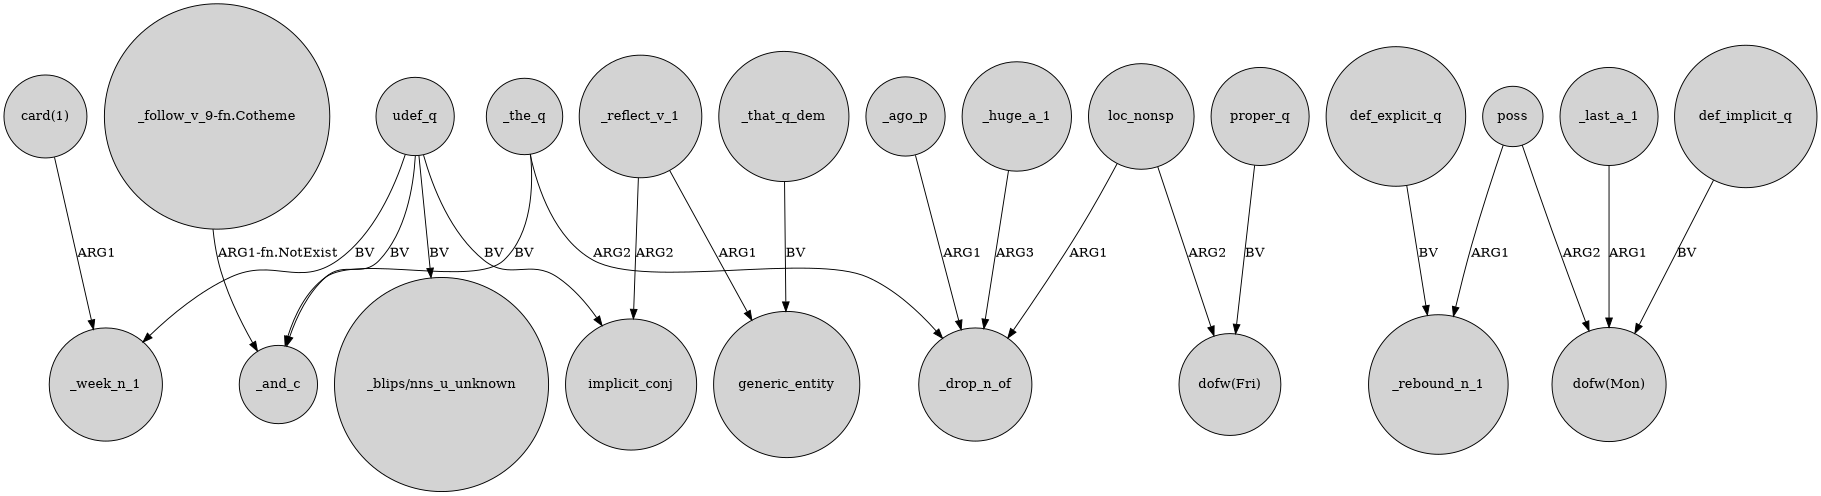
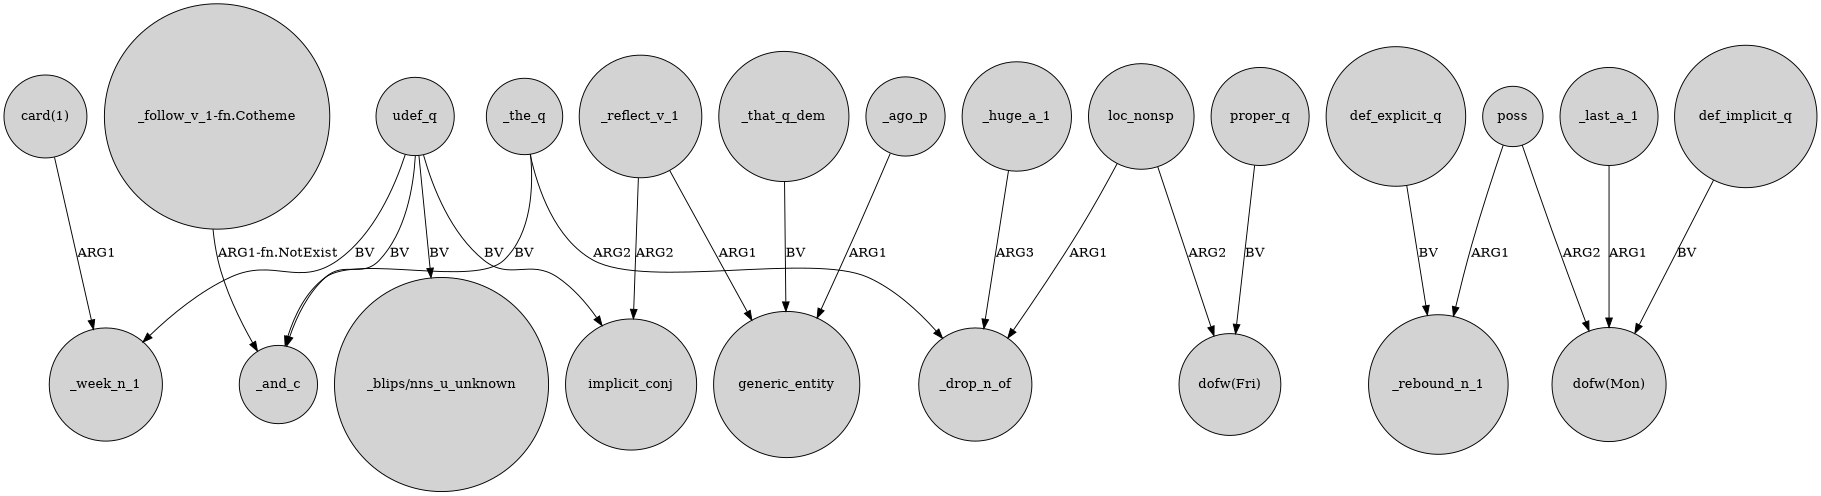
(217, 116) -> (217, 116)
(937, 238) -> (856, 232)
